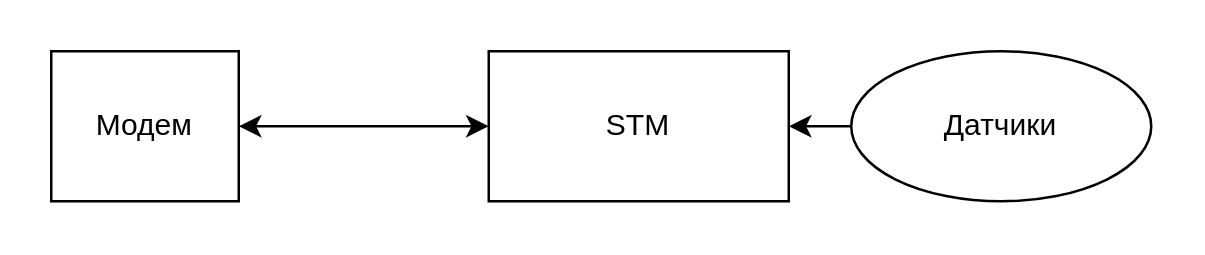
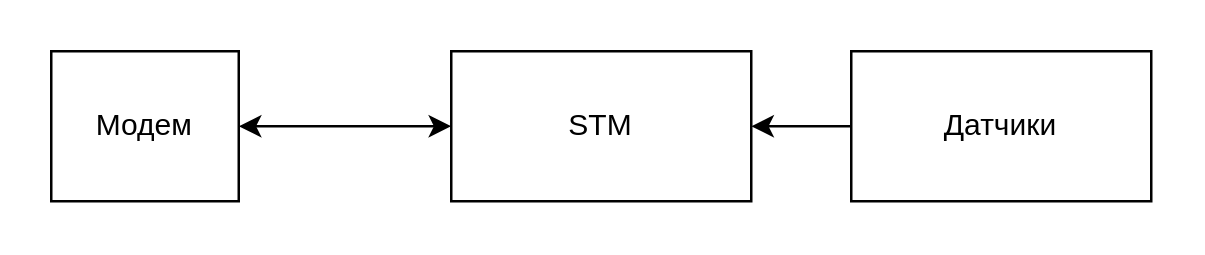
(639, 126) -> (601, 126)
(1001, 126) -> (1001, 126)
